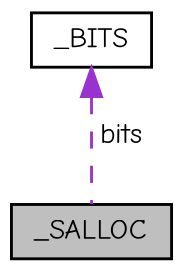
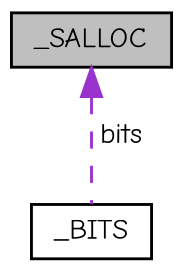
(92, 151) -> (92, 151)
